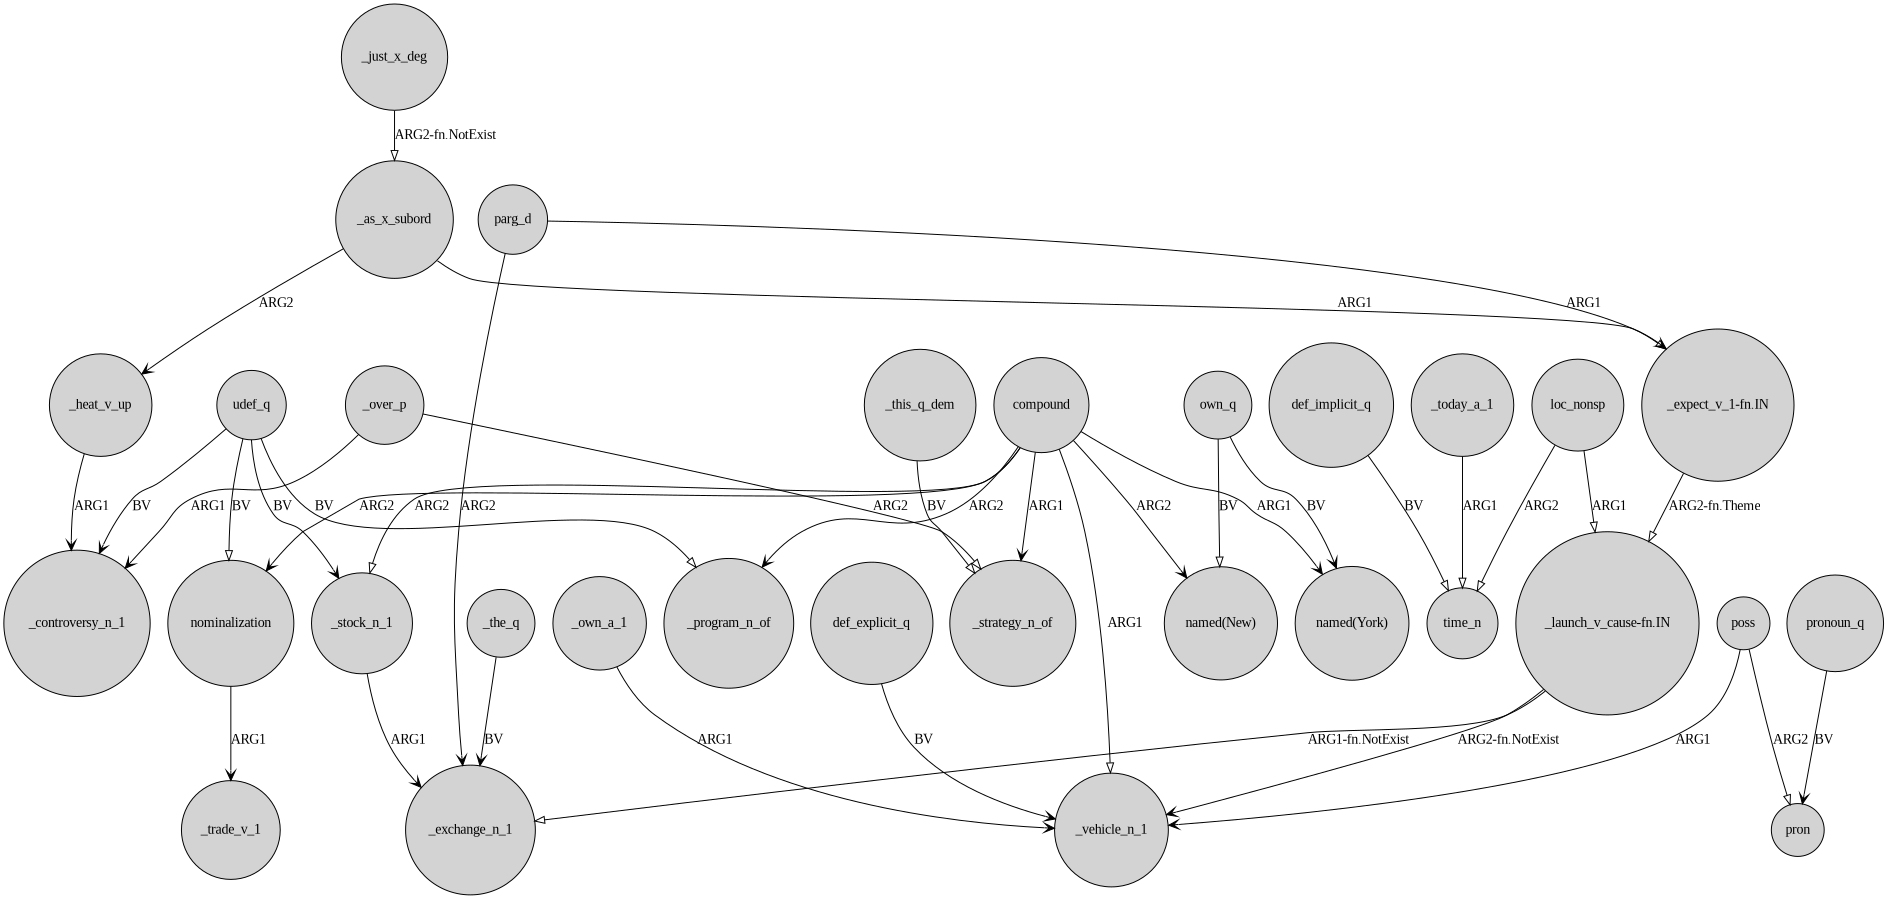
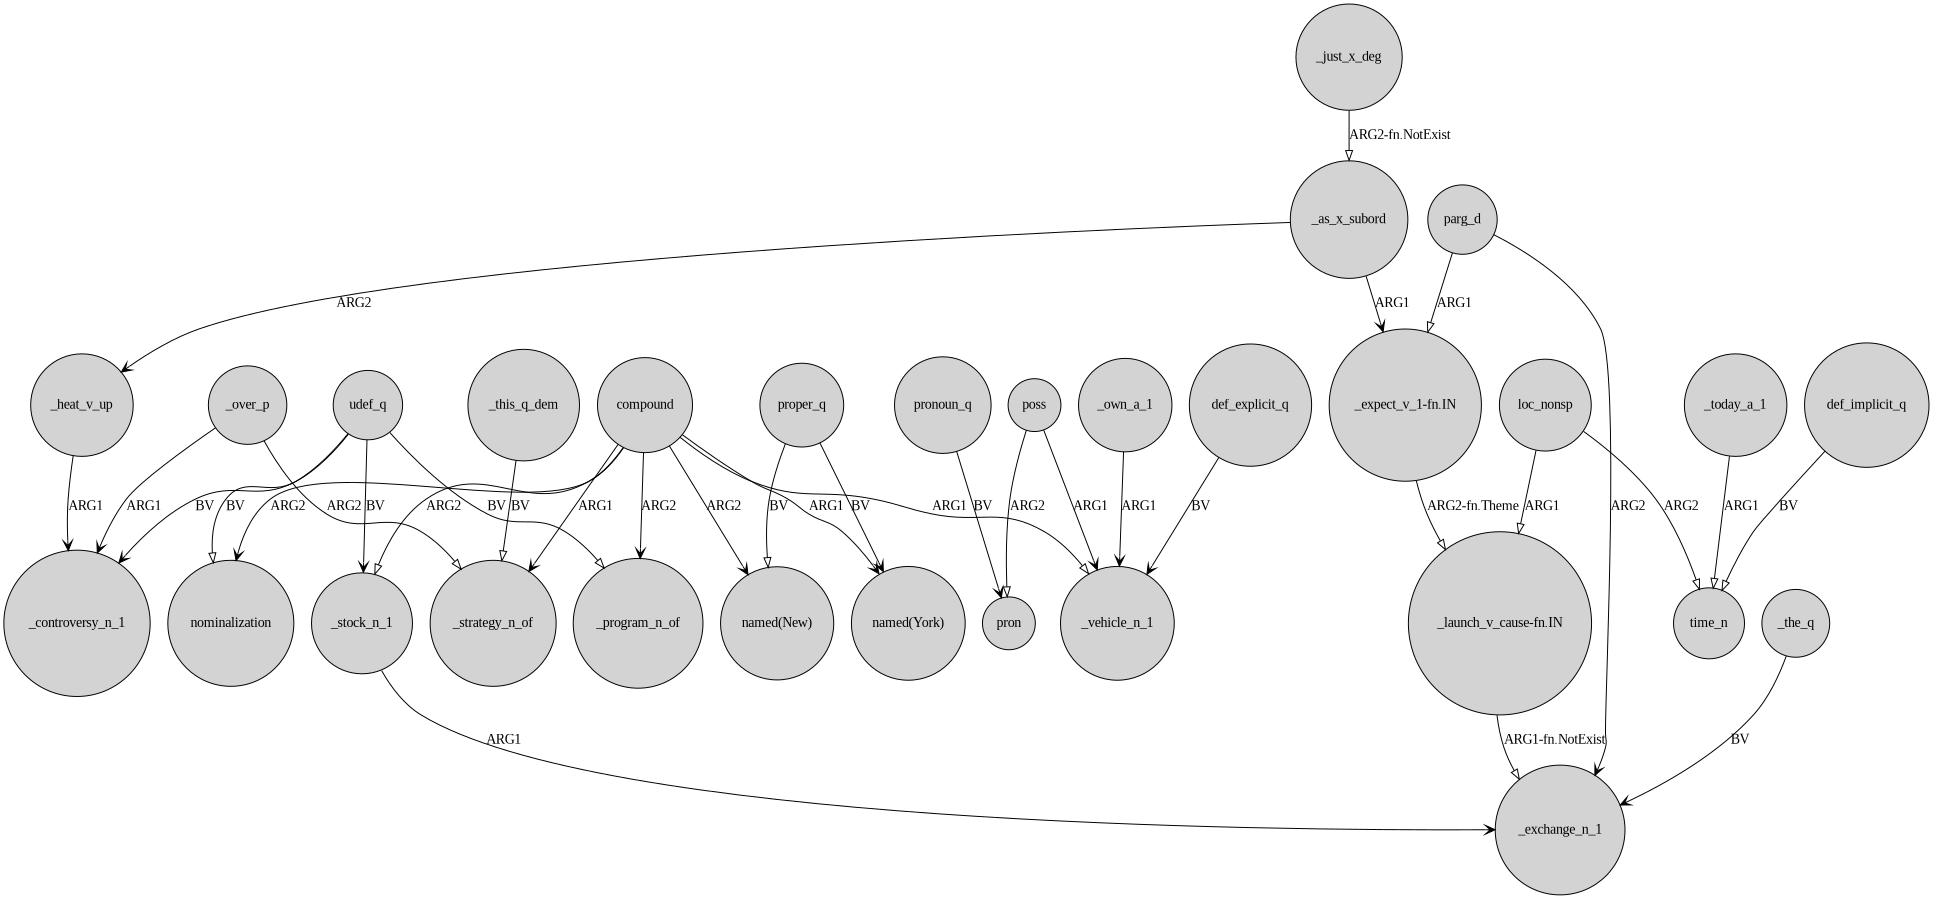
(1218, 405) -> (802, 405)
(1364, 761) -> none
(231, 830) -> none
